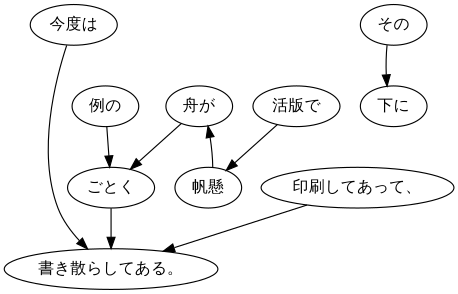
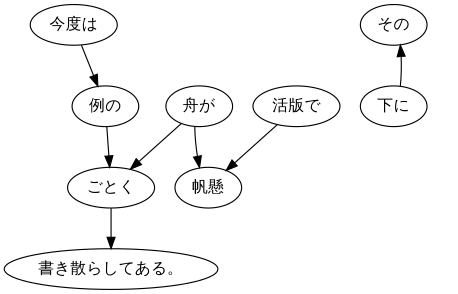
(386, 60) -> (401, 71)
(48, 146) -> (88, 60)
(212, 152) -> (196, 142)
(358, 188) -> none
